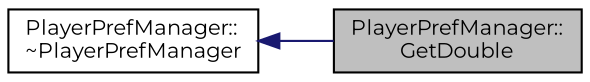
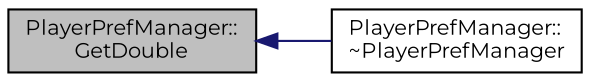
(307, 41) -> (305, 41)
